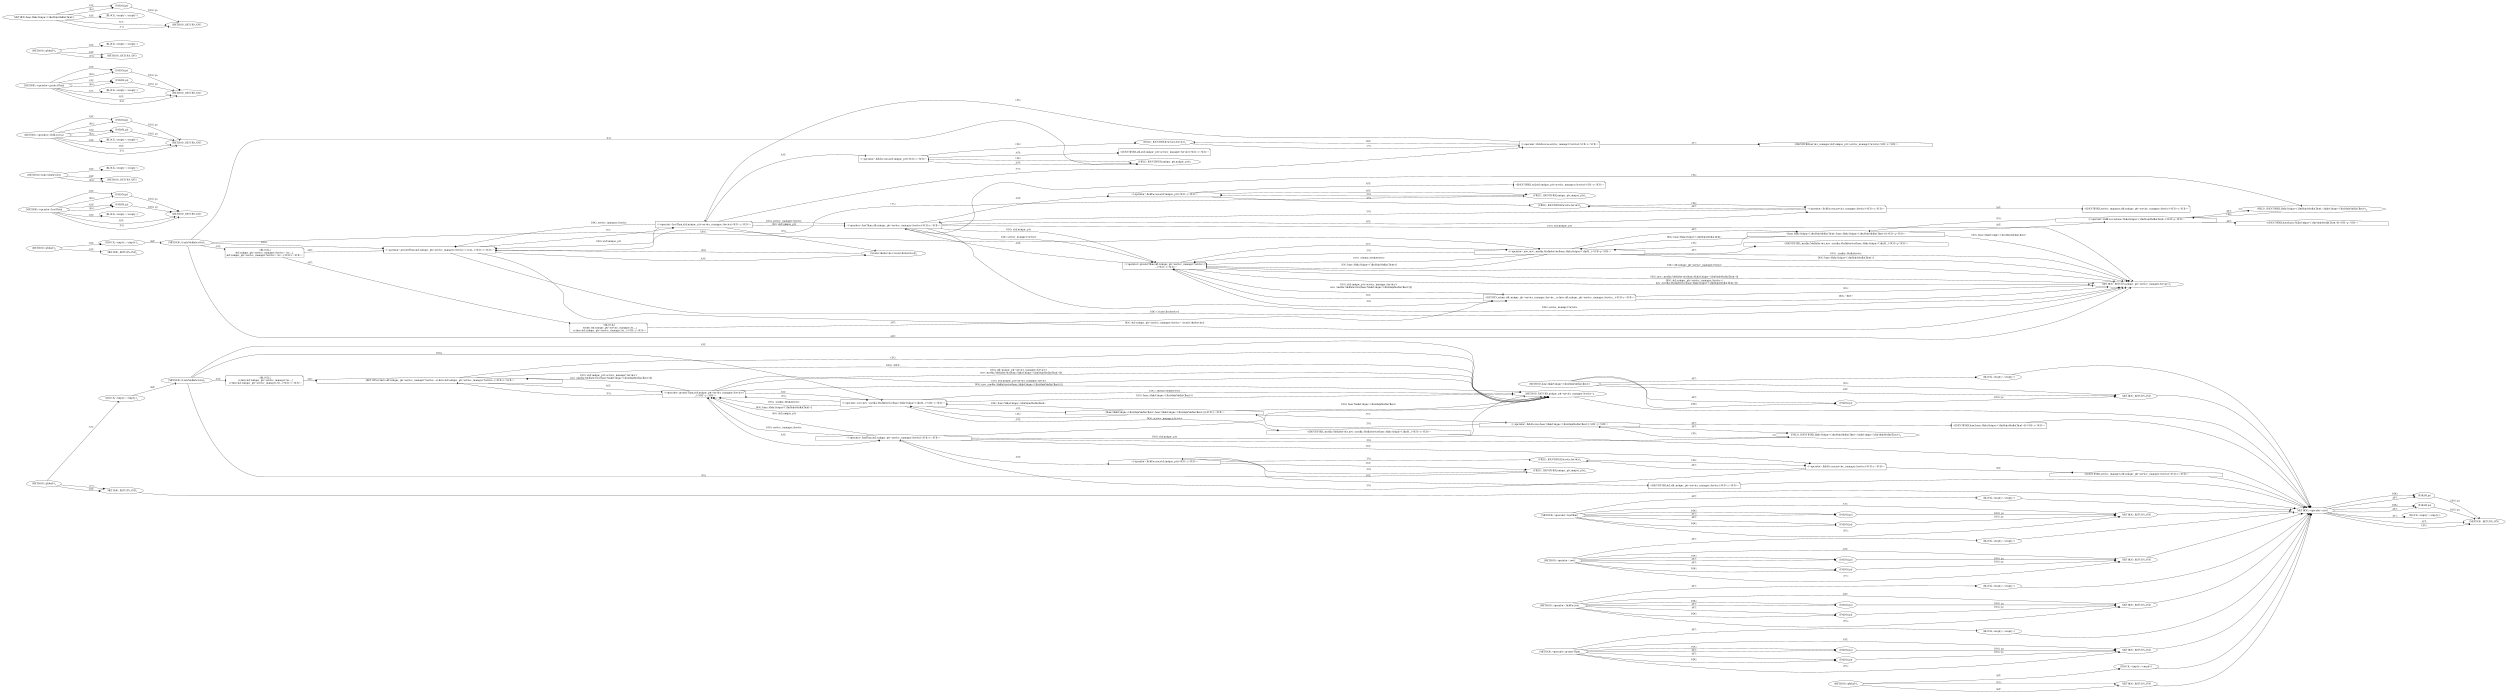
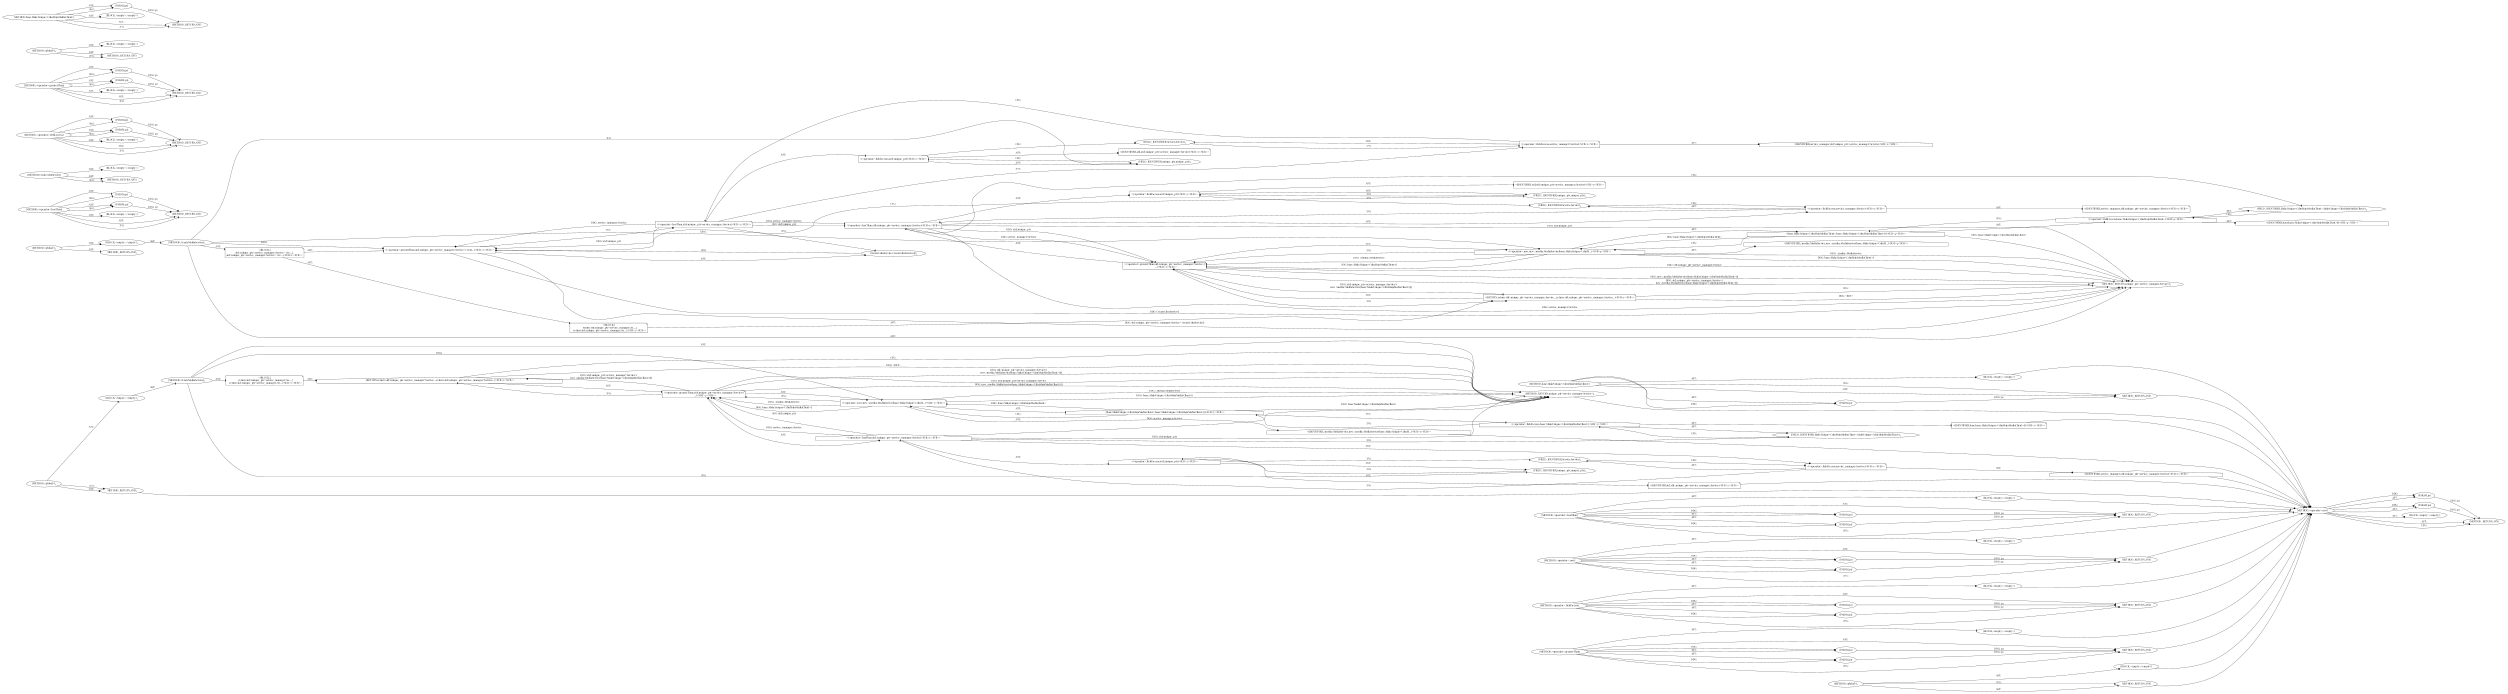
(1165, 194) -> (1165, 194)
